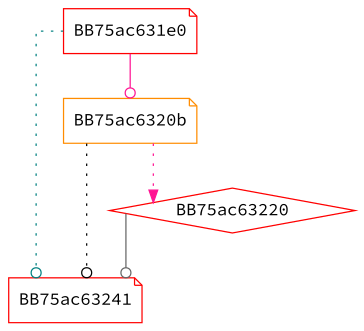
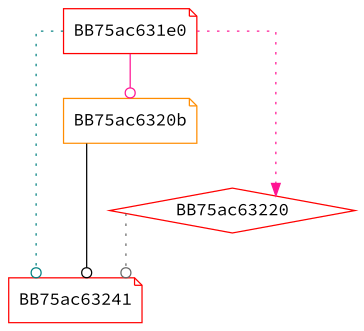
(153, 167) -> (276, 68)
(87, 206) -> (87, 206)
(126, 241) -> (126, 241)
